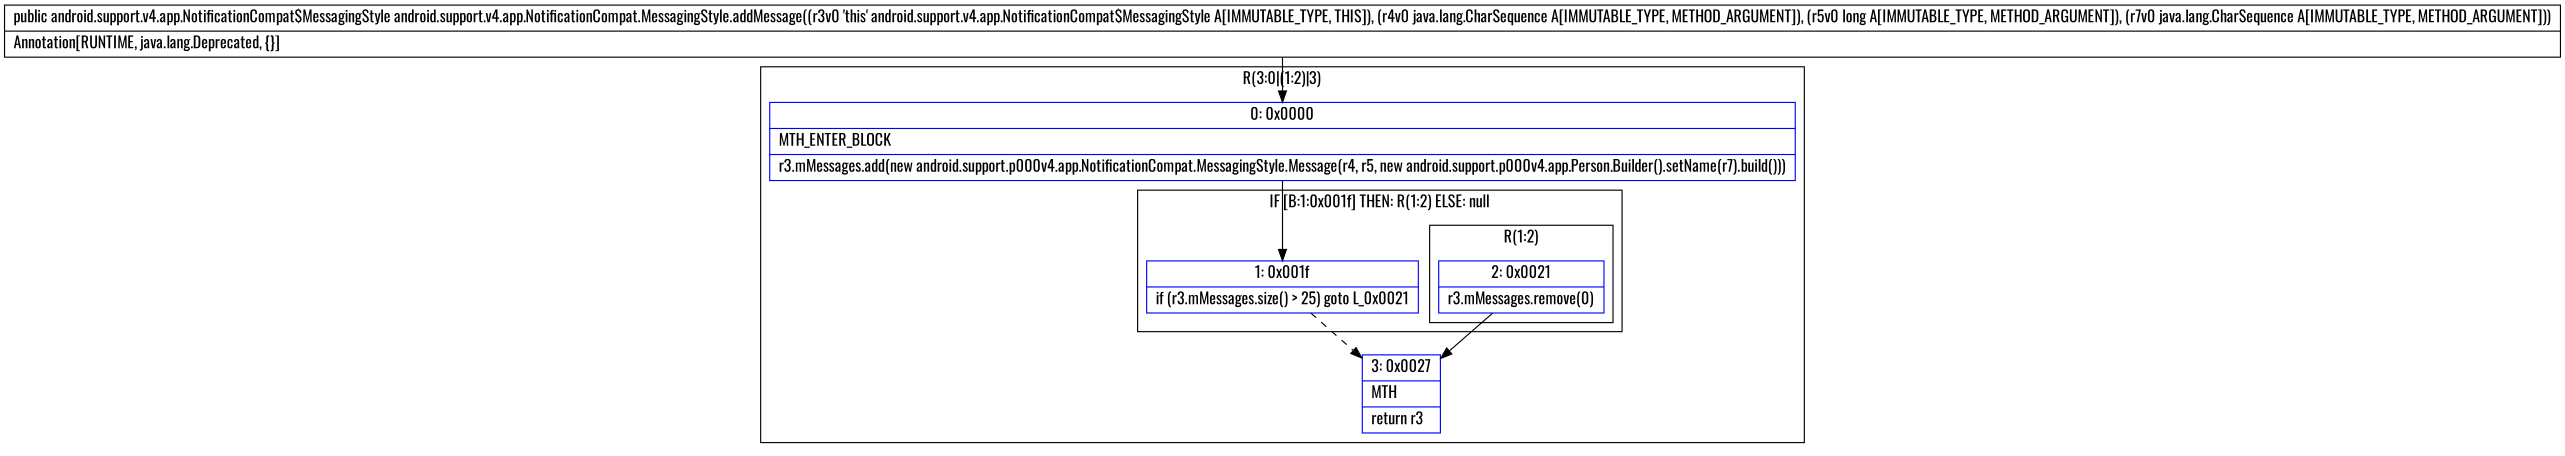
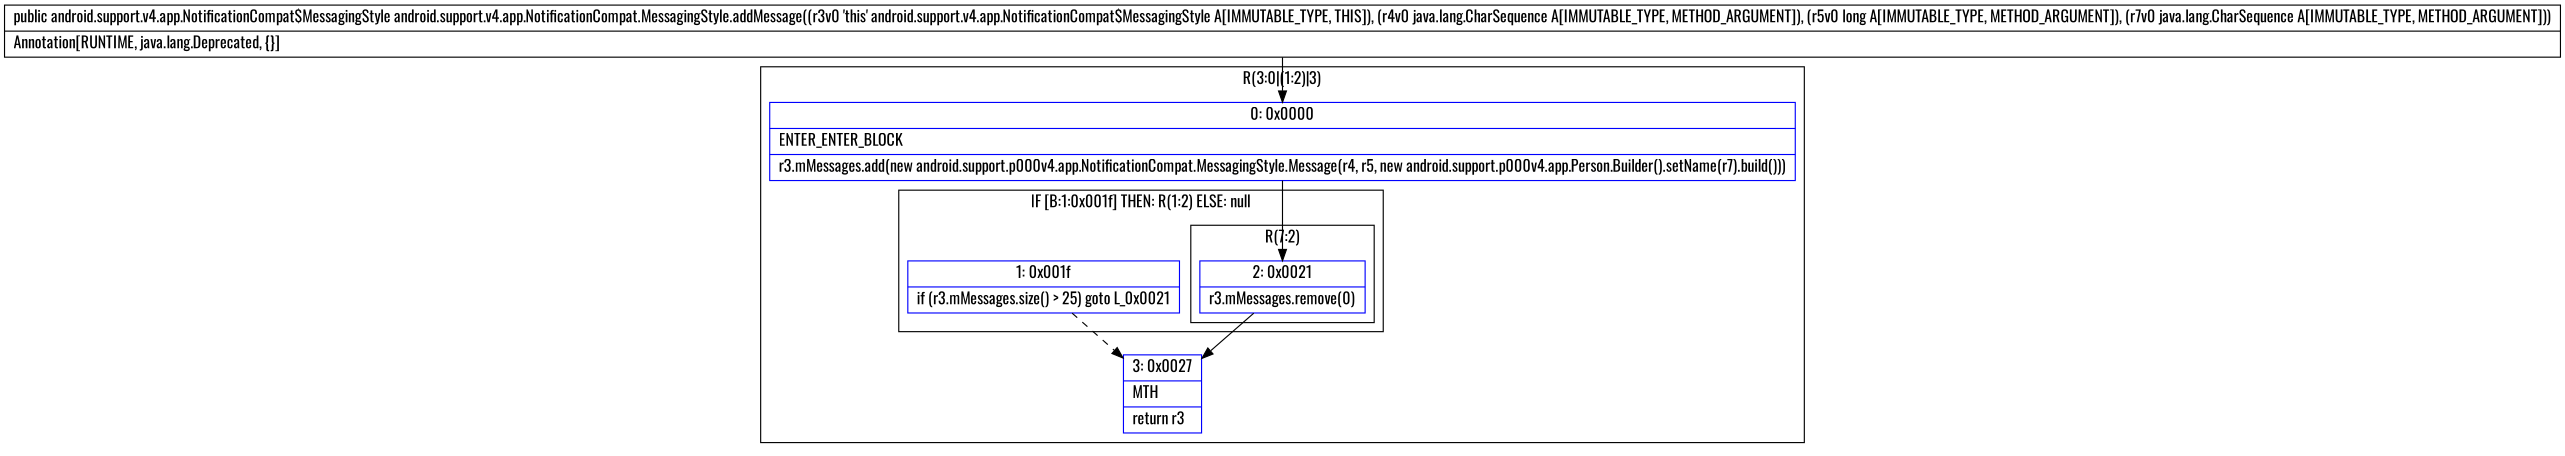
(835, 141) -> (841, 141)
(1282, 215) -> (1282, 215)
(1521, 238) -> (1282, 238)
